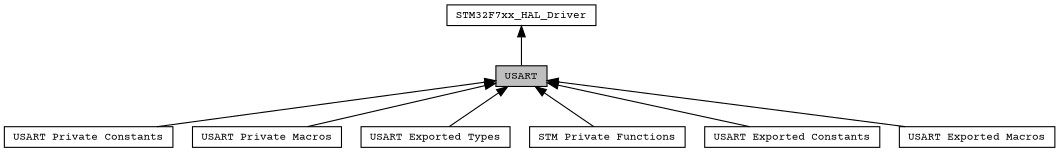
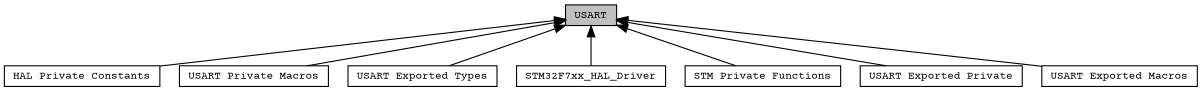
(521, 51) -> (591, 51)
(89, 137) -> (82, 76)
(792, 137) -> (941, 76)
